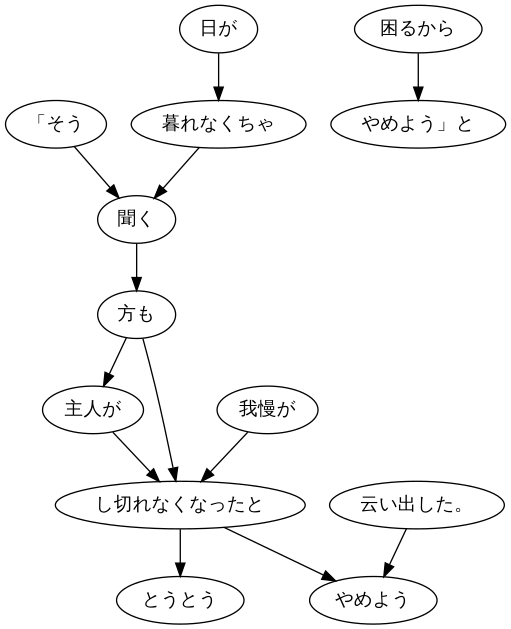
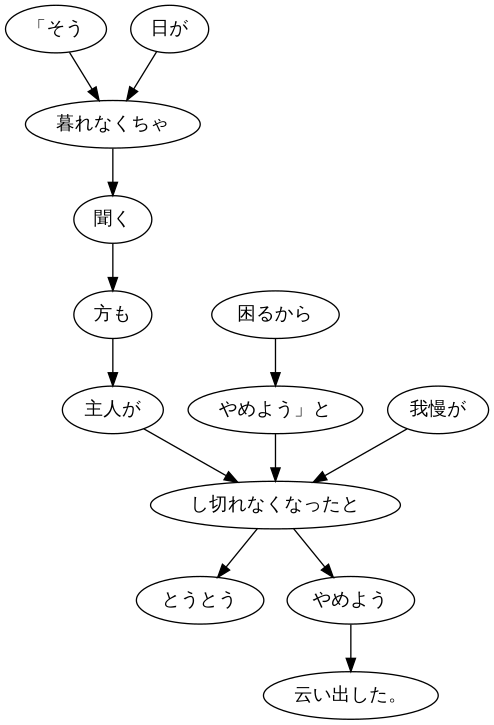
(92, 167) -> (81, 71)
(159, 403) -> (275, 451)
(398, 547) -> (351, 641)
